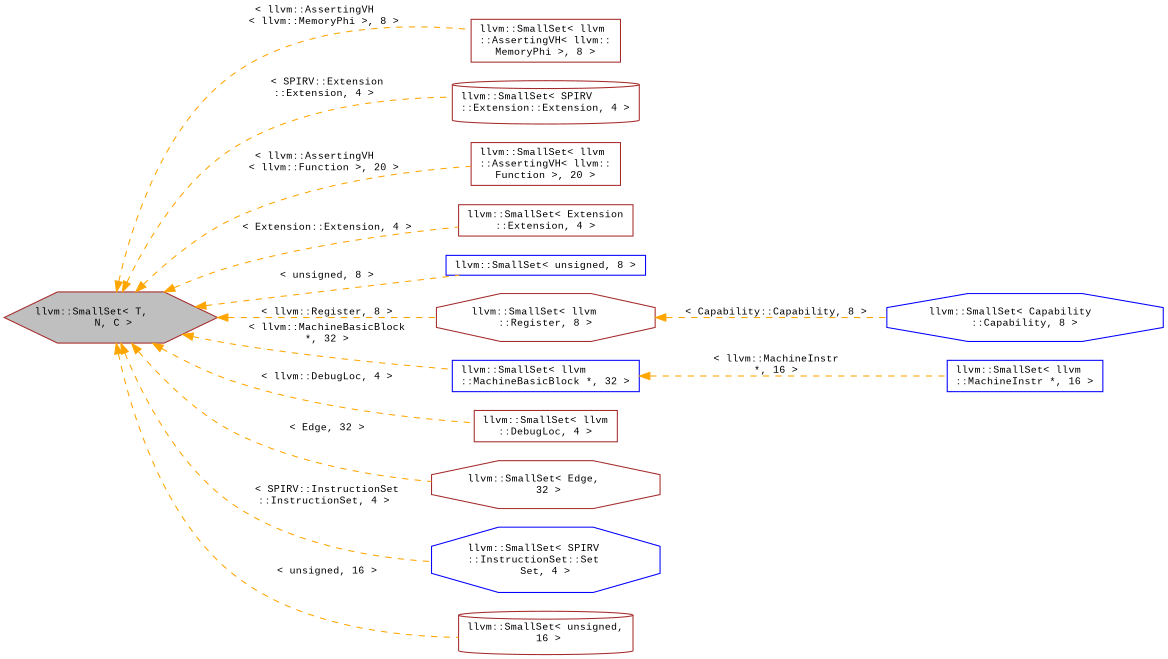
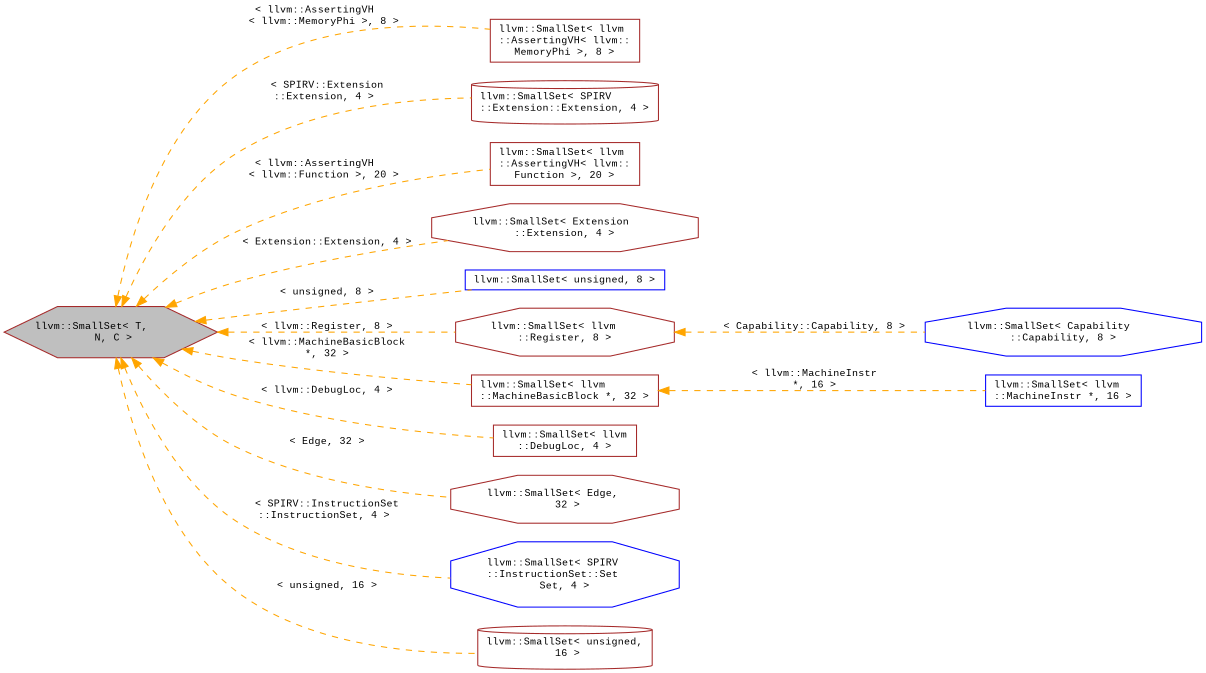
(546, 220) -> (565, 228)
(546, 376) -> (565, 391)
